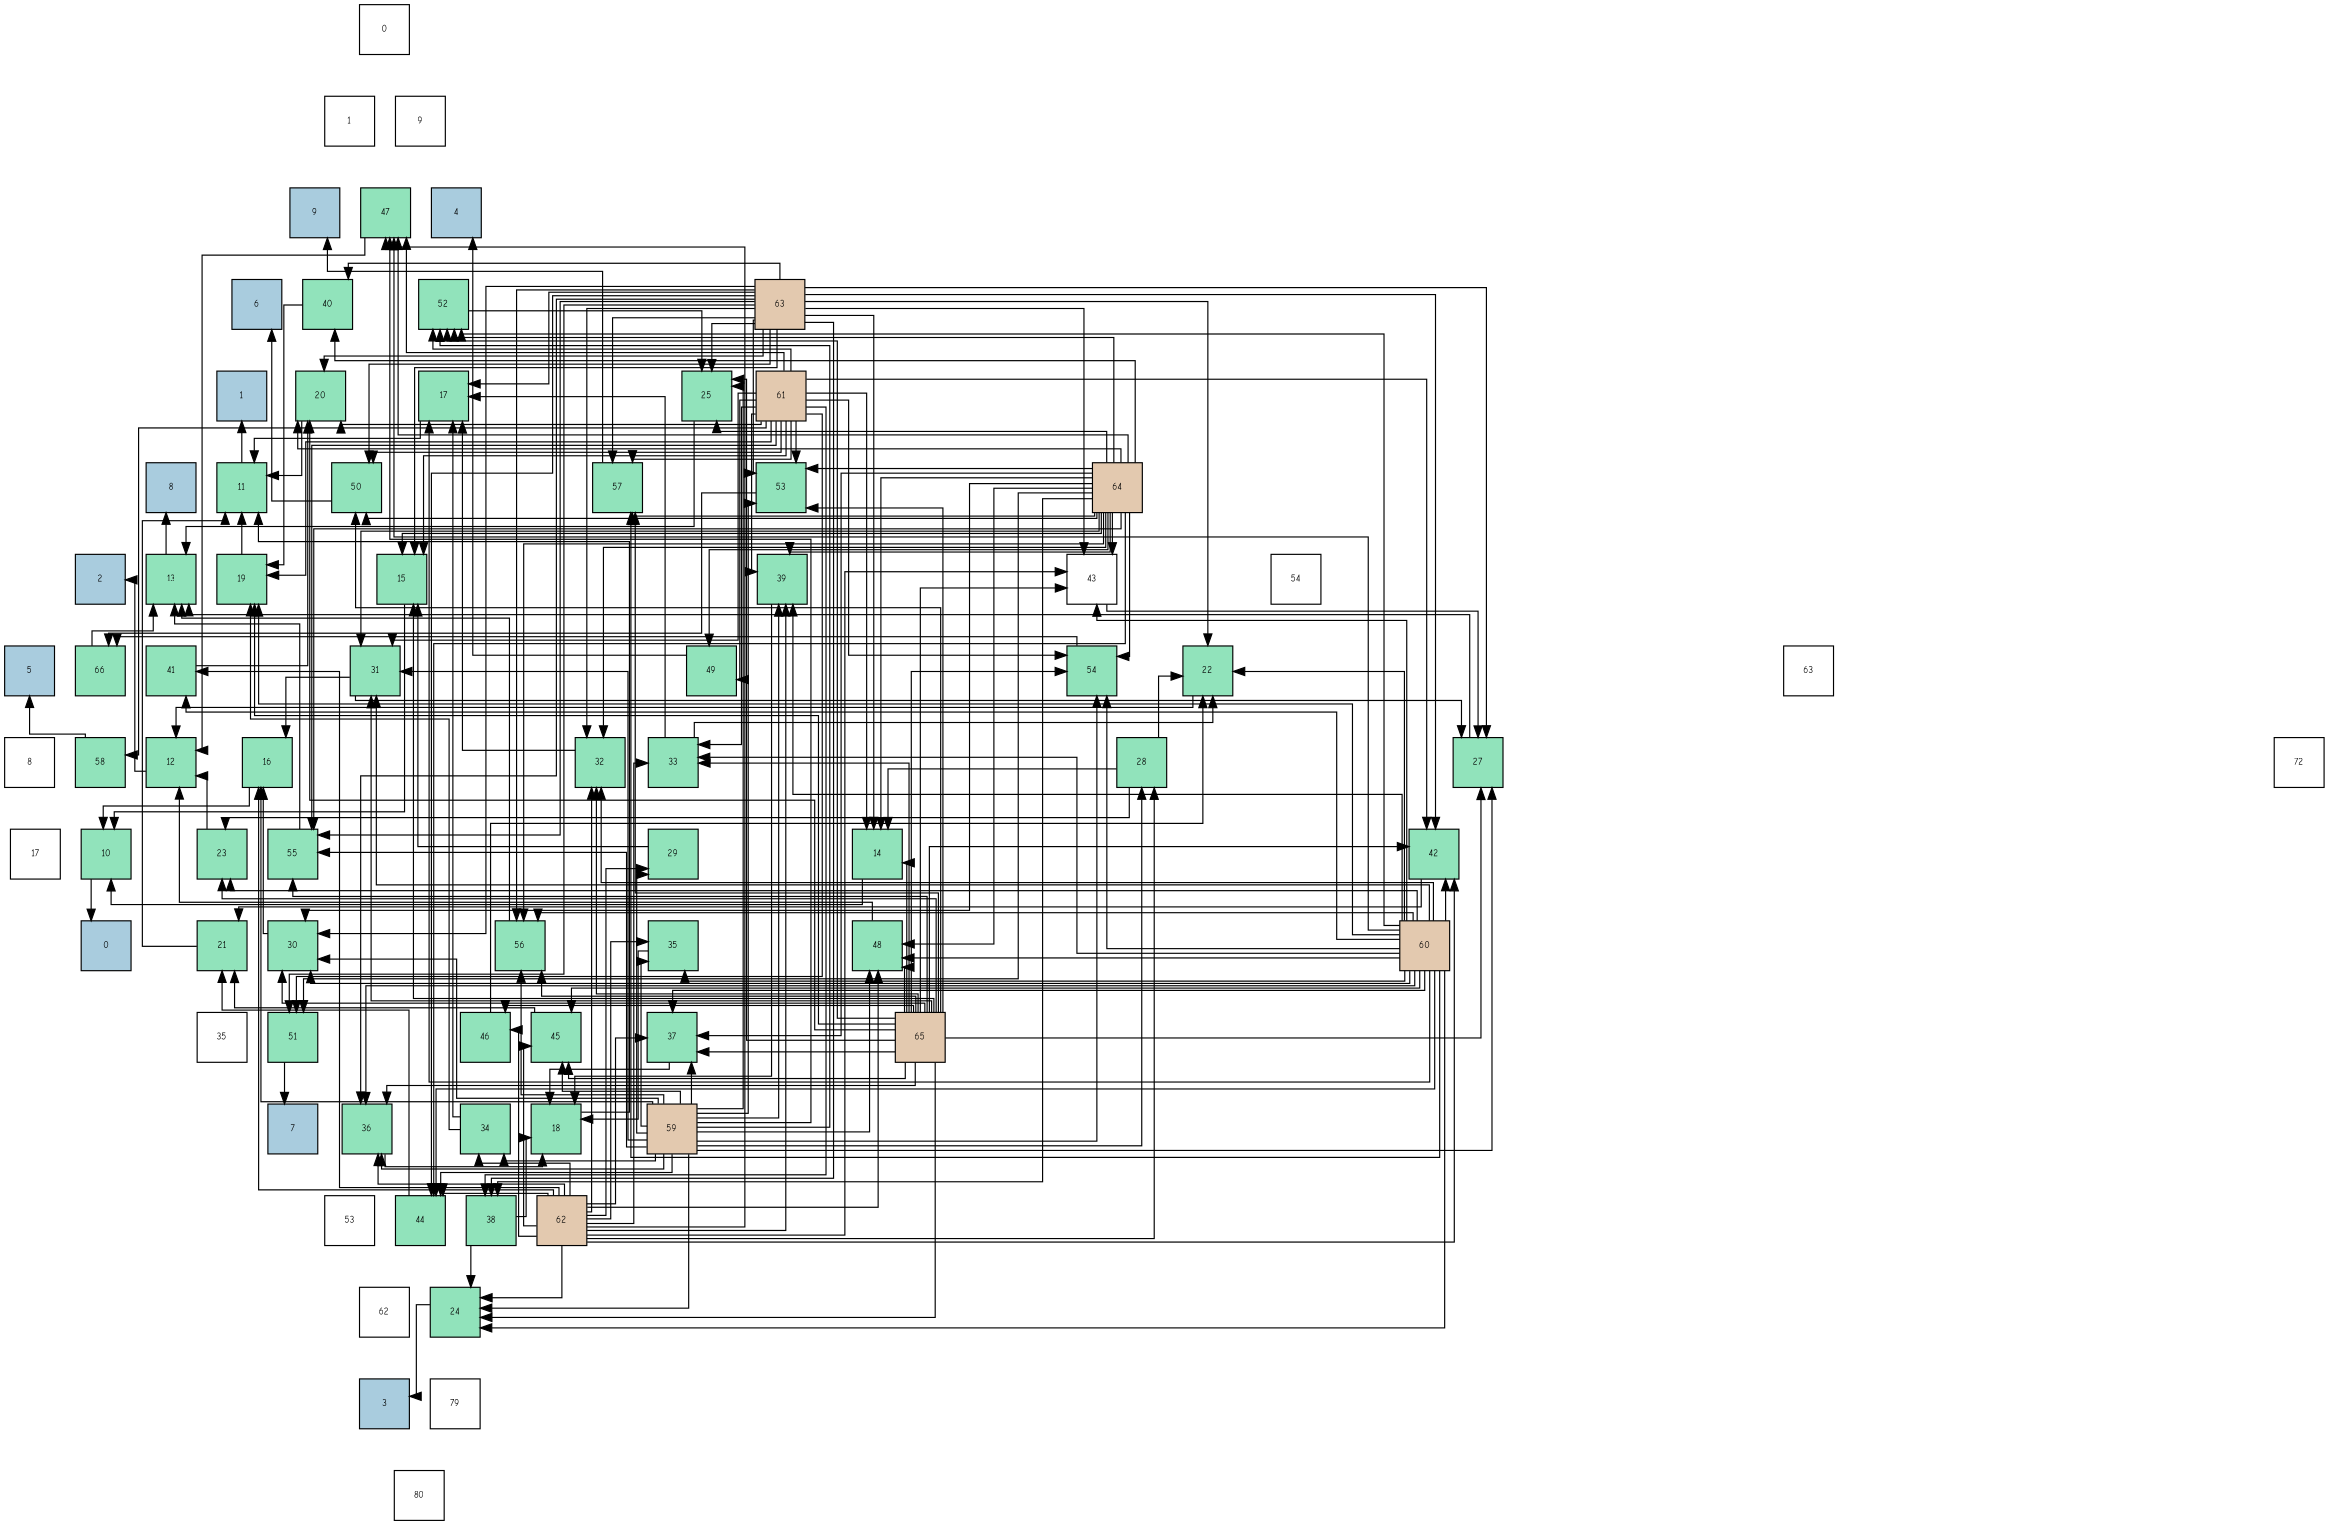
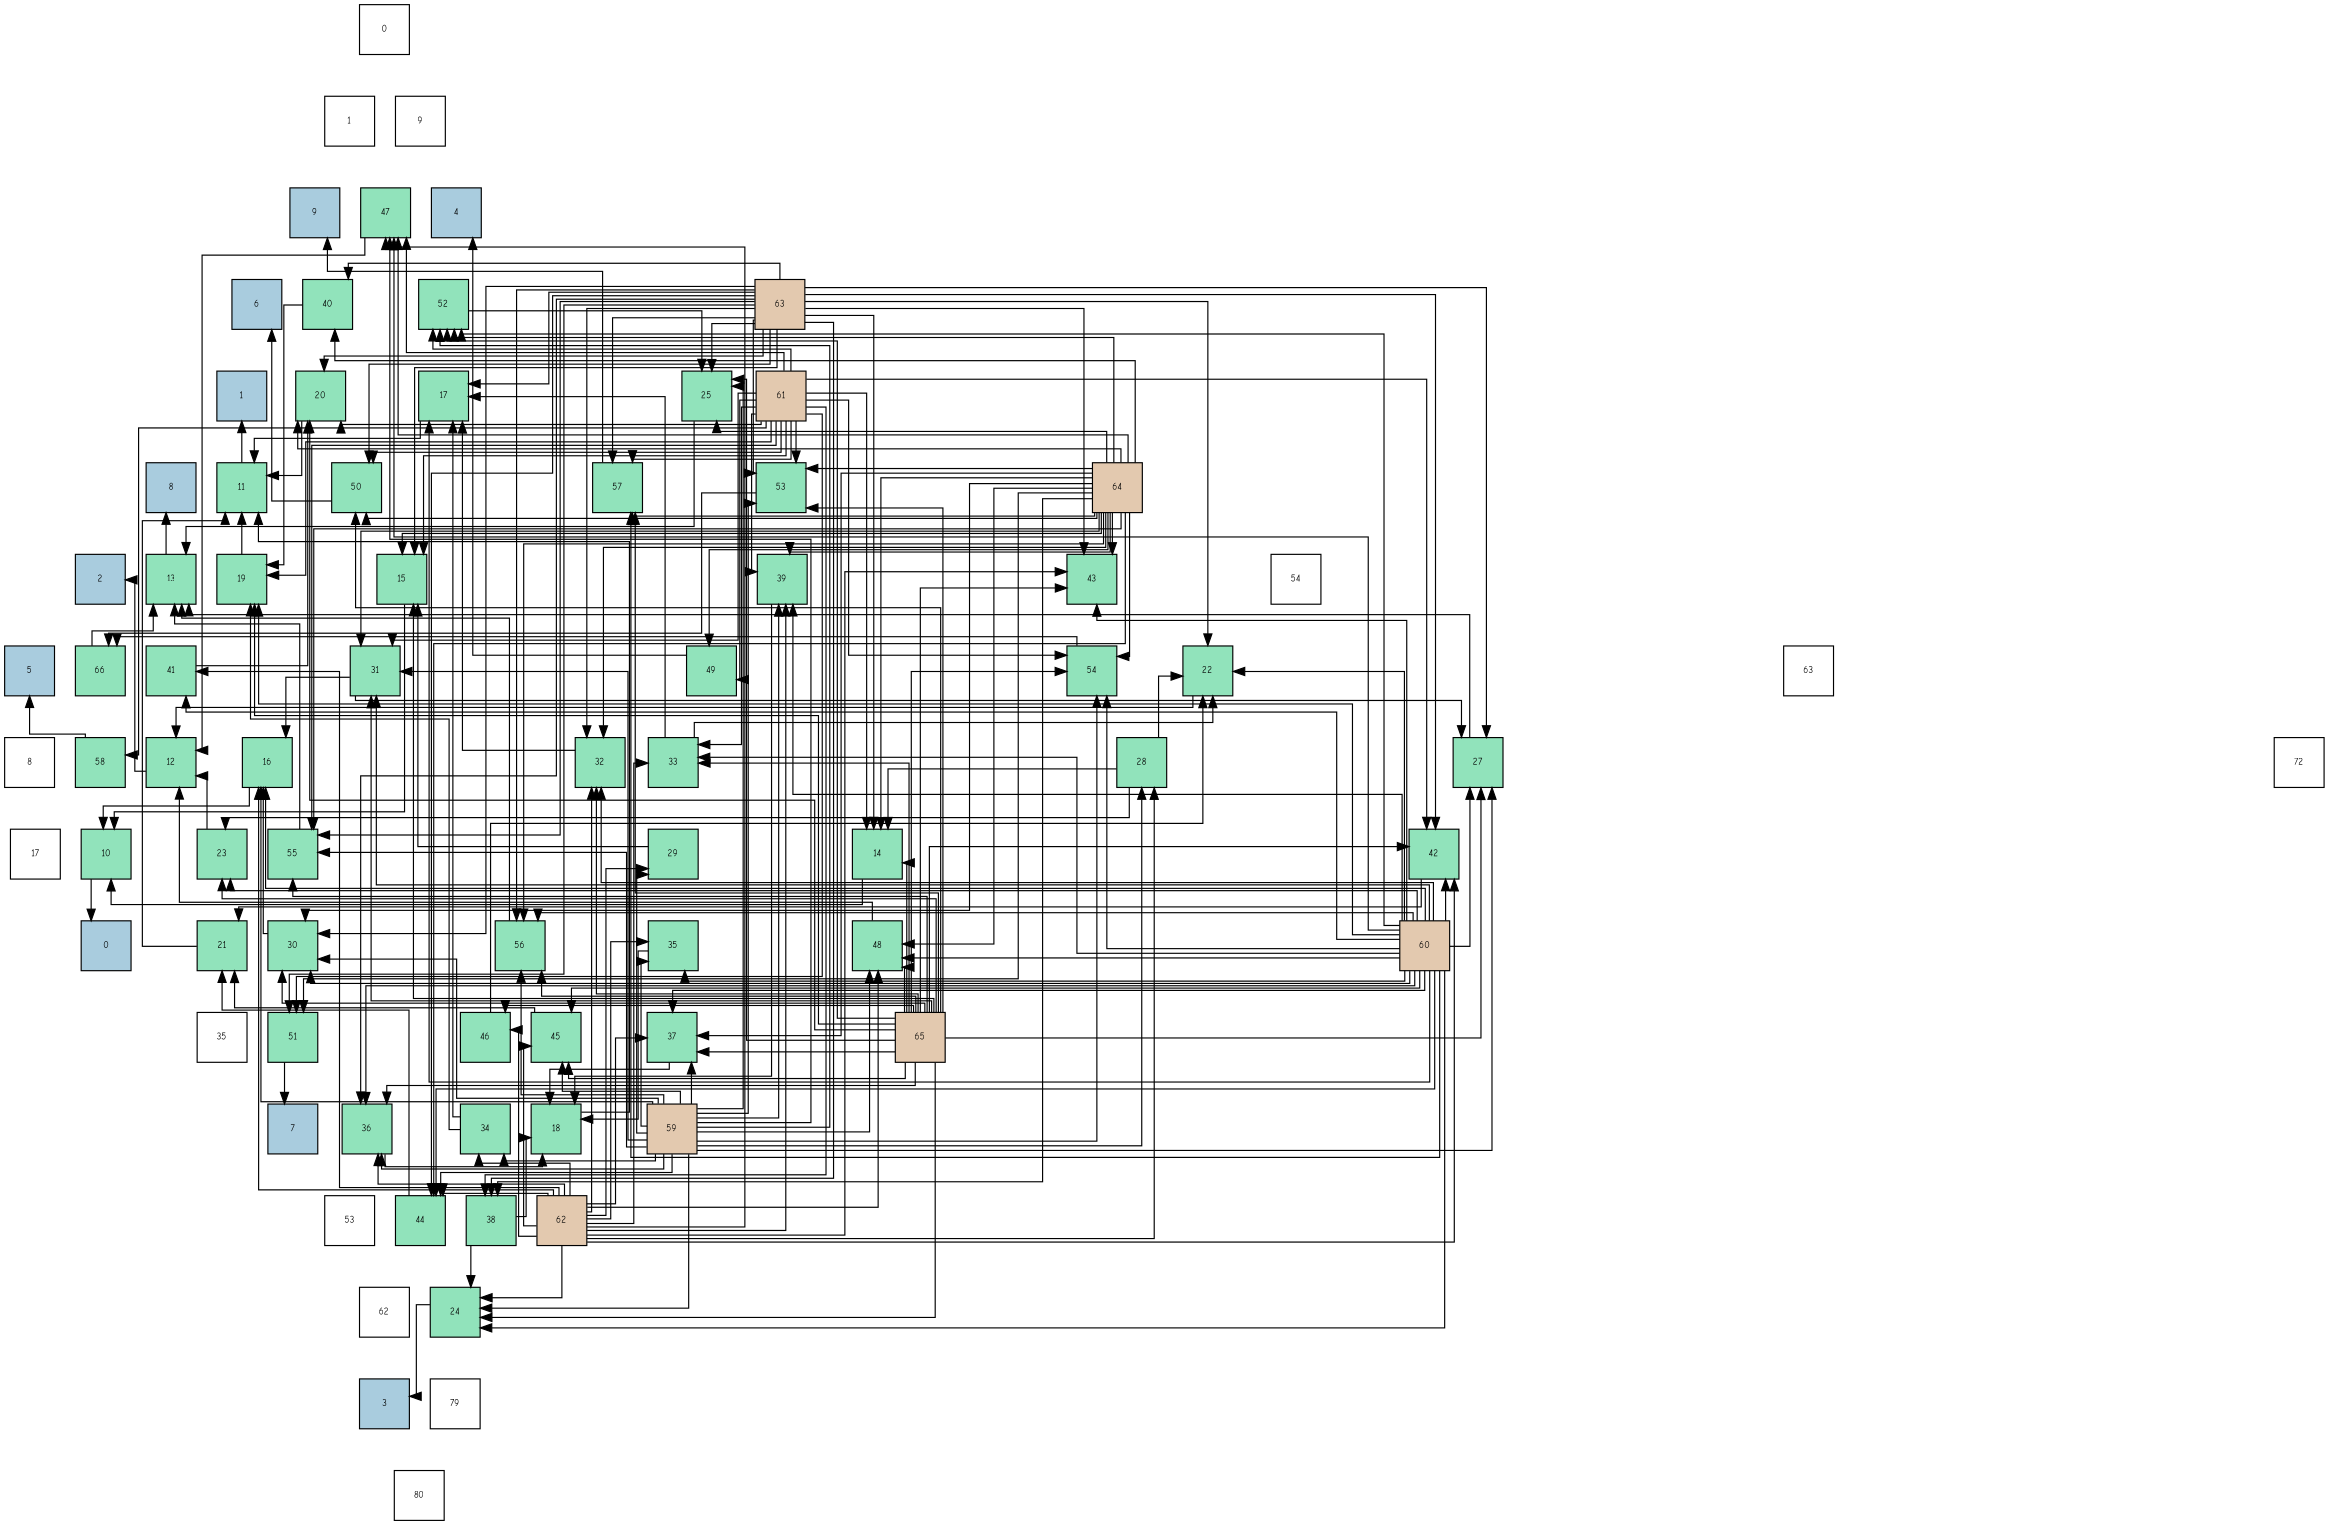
(1092, 579) -> (1092, 579)
(1346, 611) -> (1470, 883)
none -> (817, 888)
